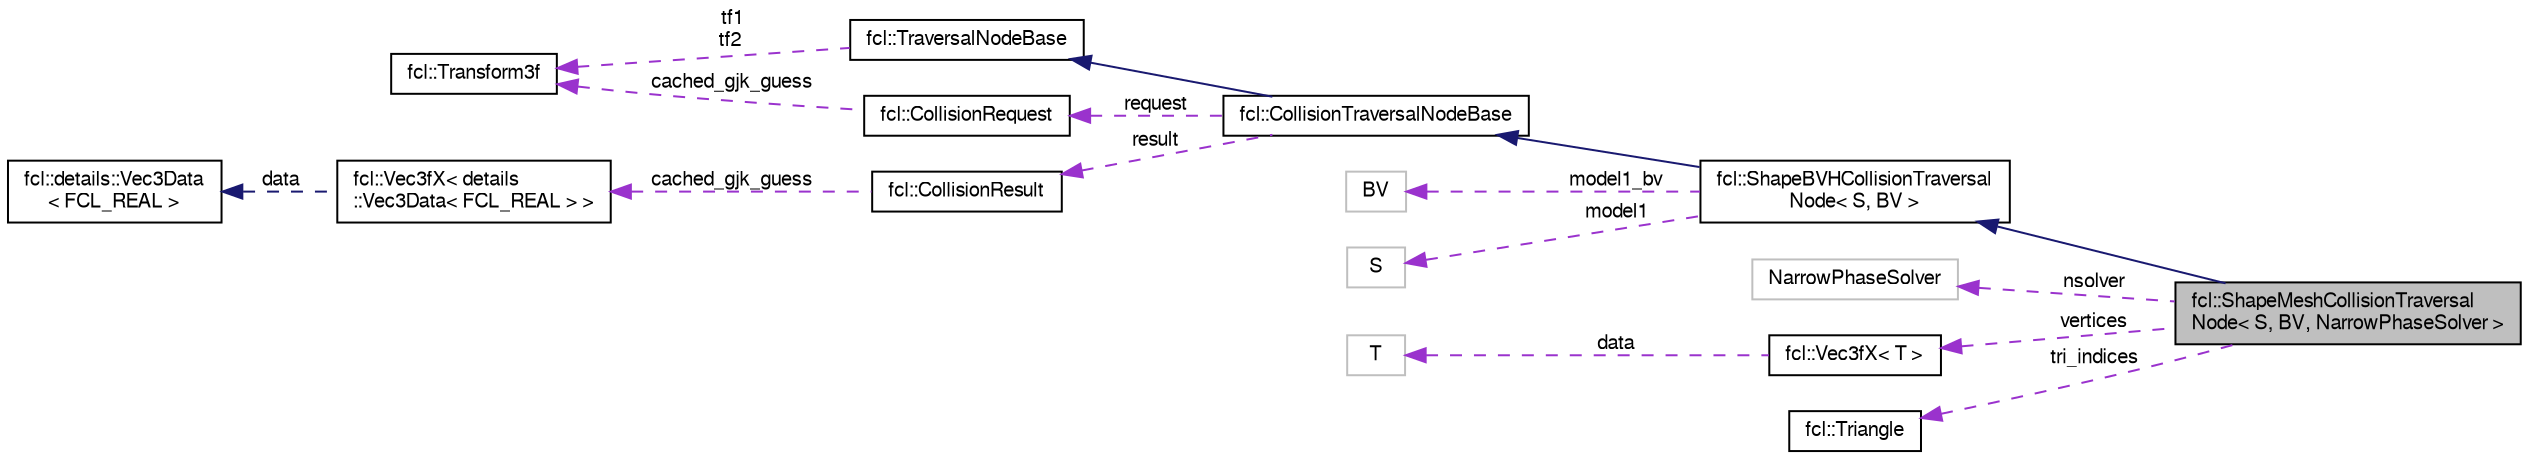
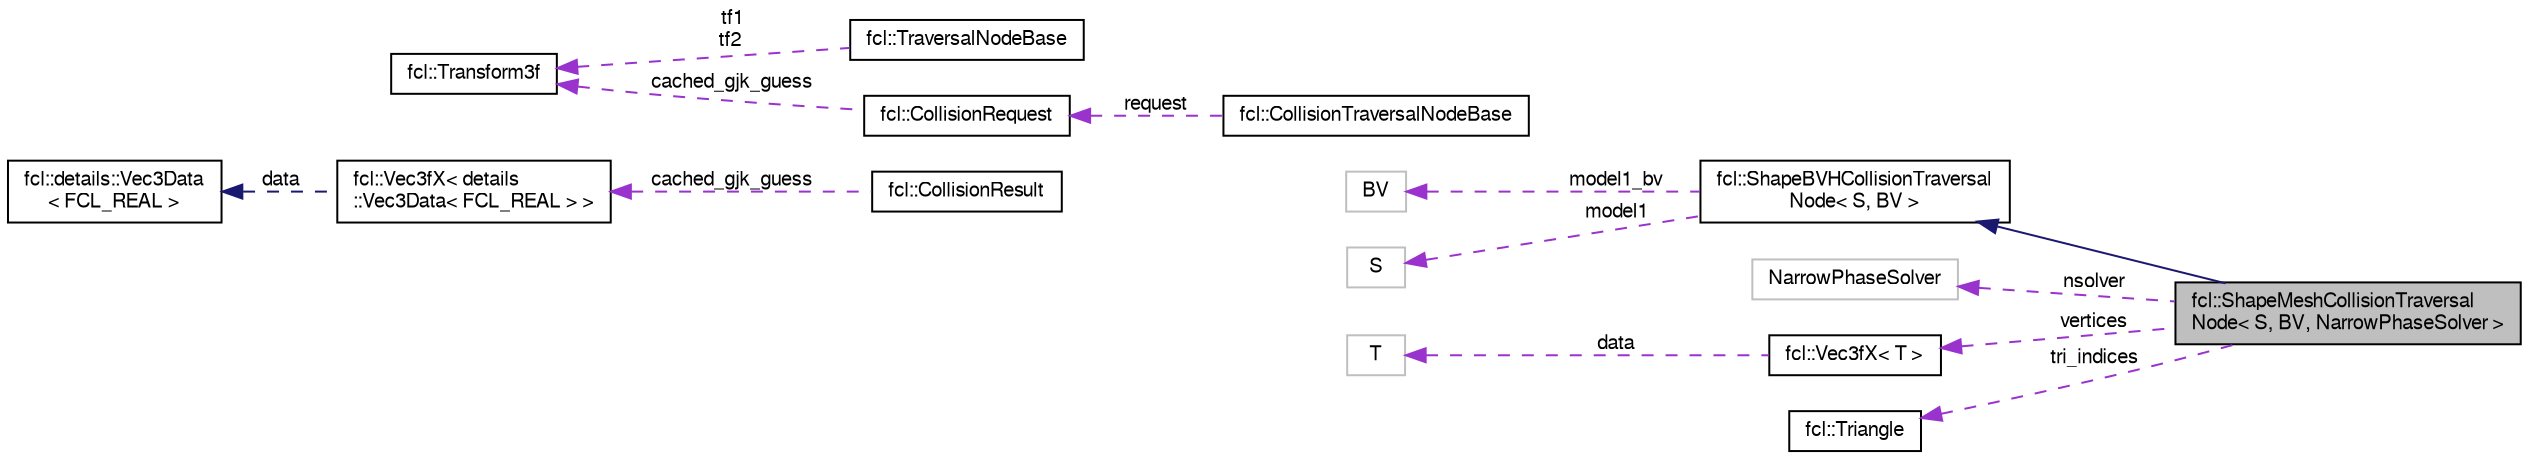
(1182, 80) -> none
(1177, 153) -> none
(1608, 153) -> none
